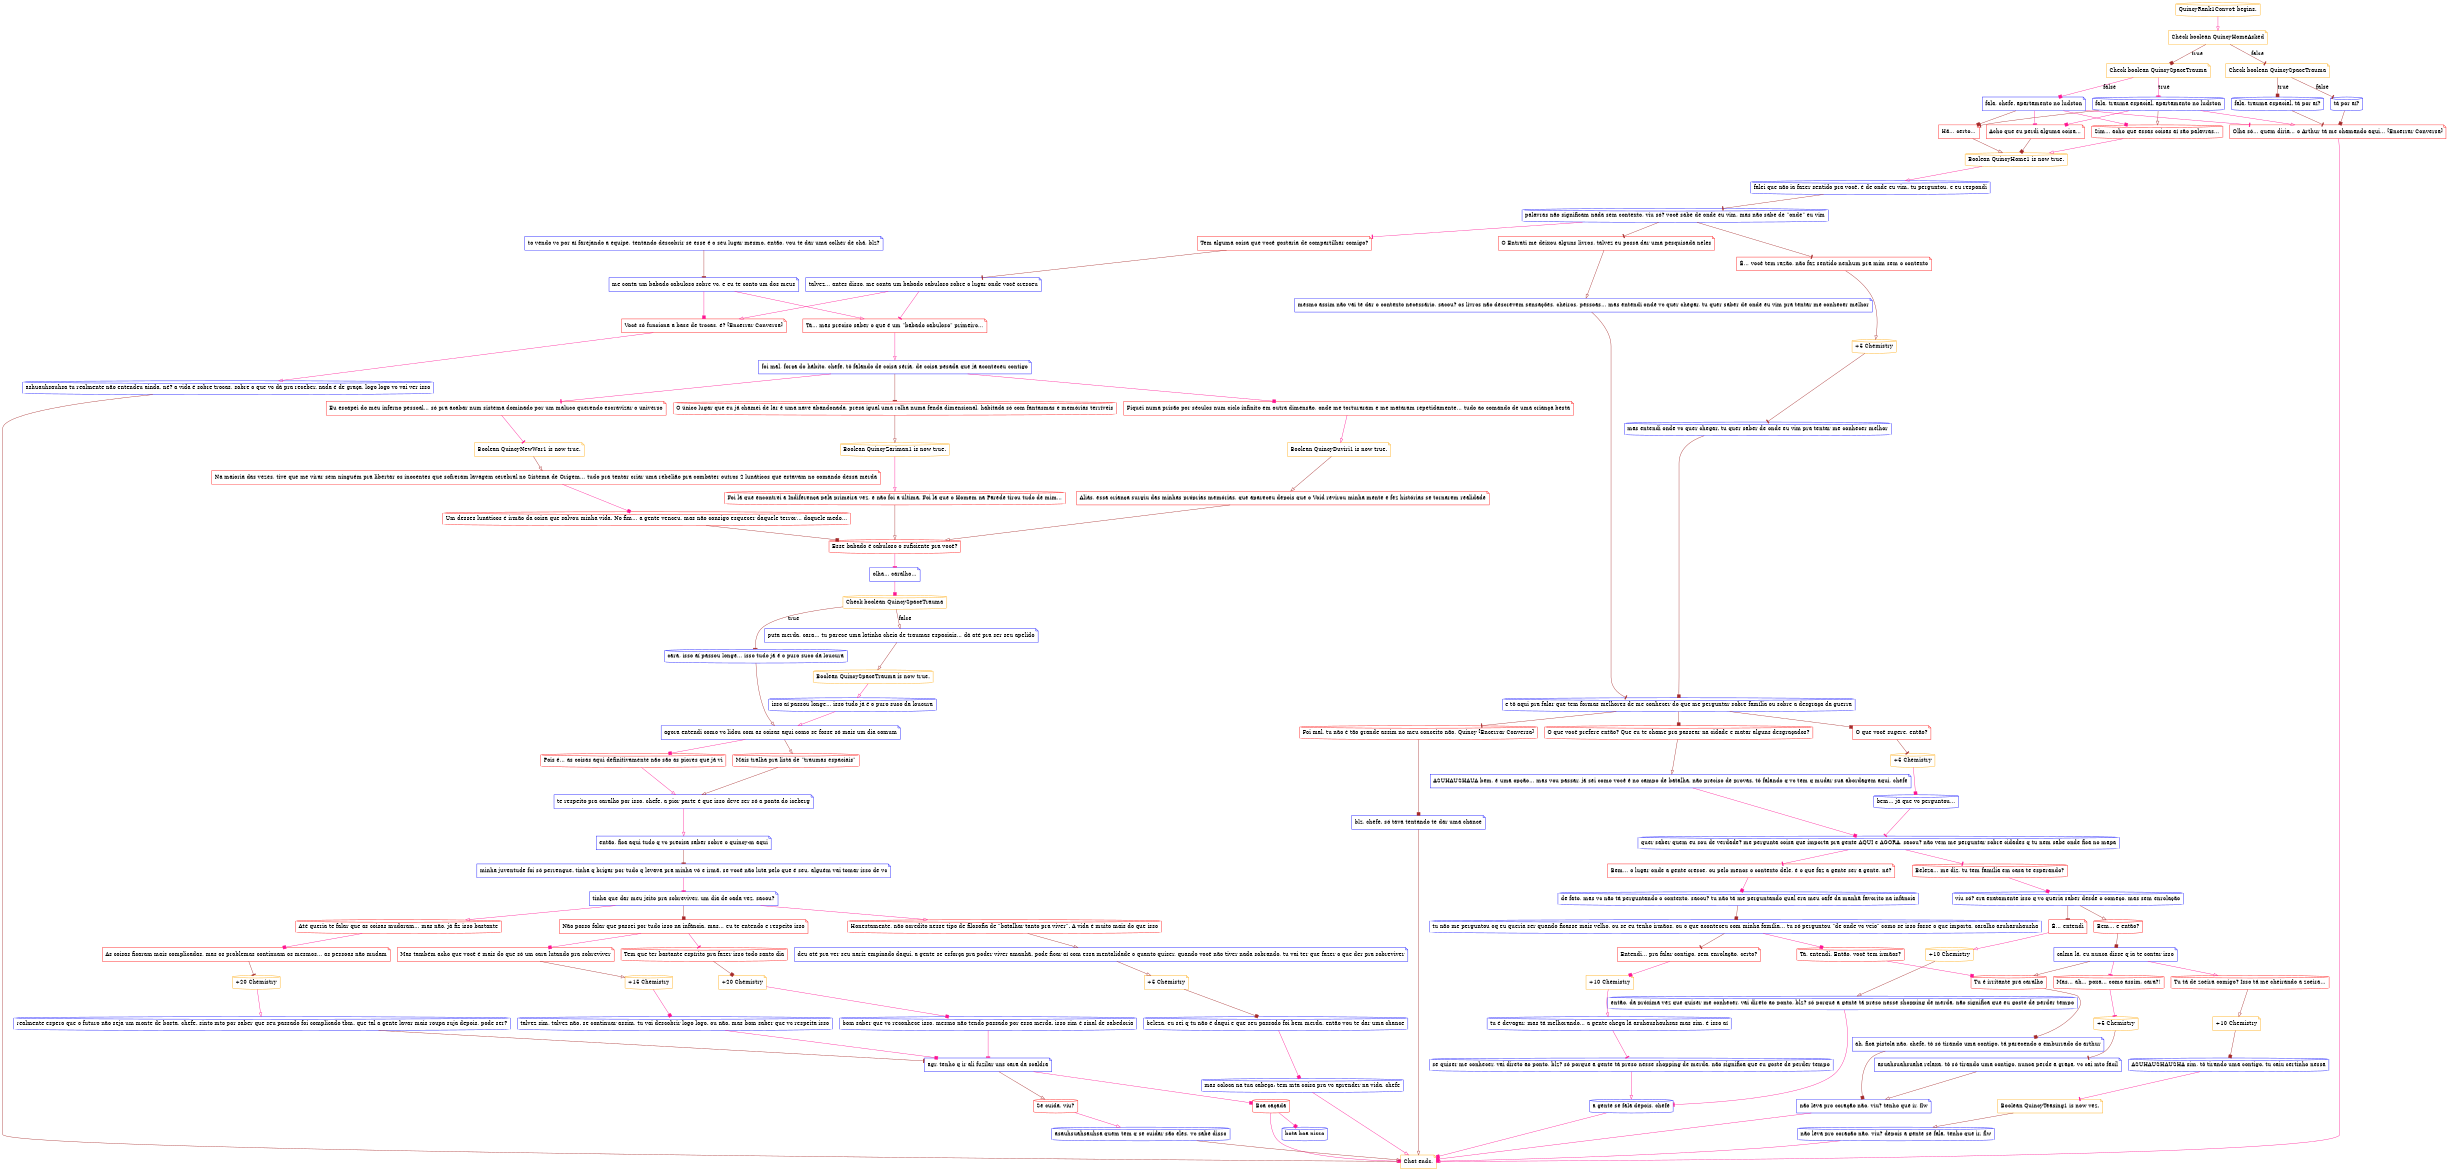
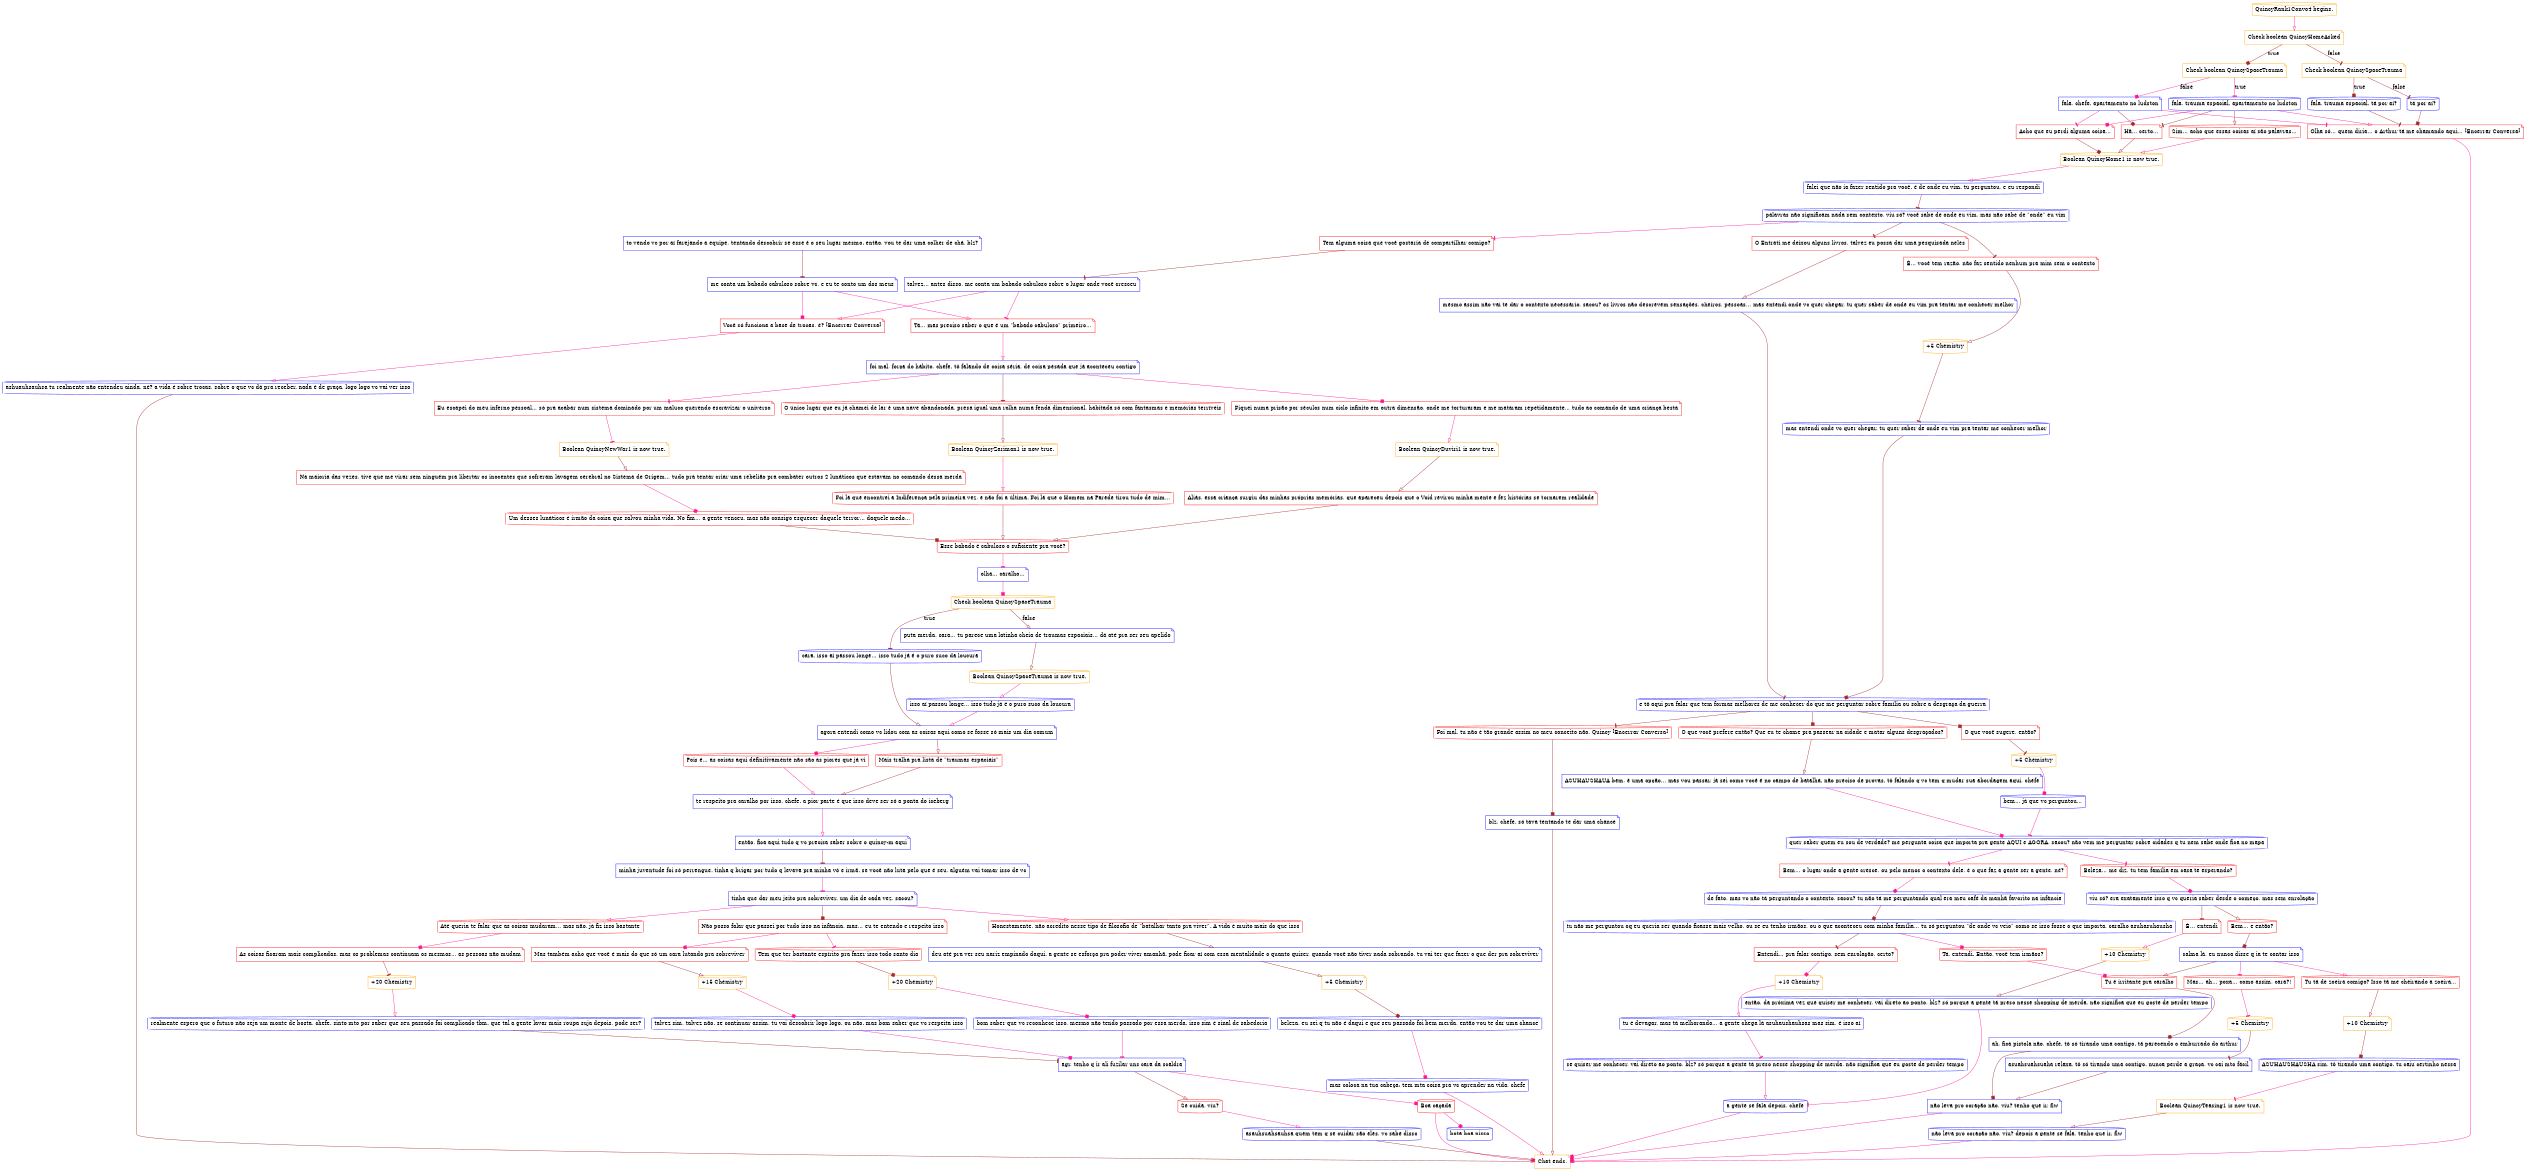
(2091, 117) -> none
(2050, 1106) -> (2210, 1106)
